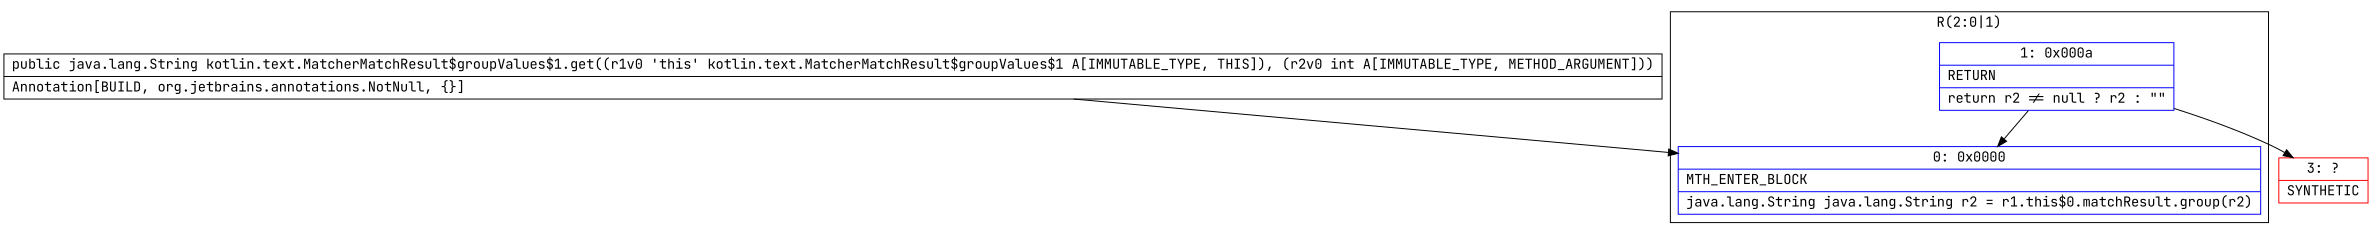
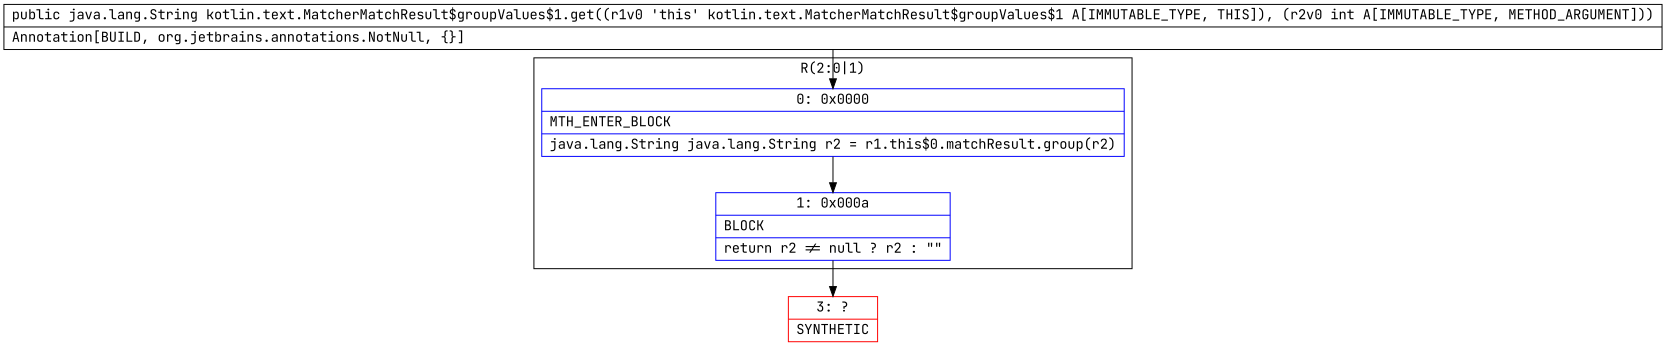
(1972, 76) -> (744, 226)
(2016, 125) -> (833, 170)
